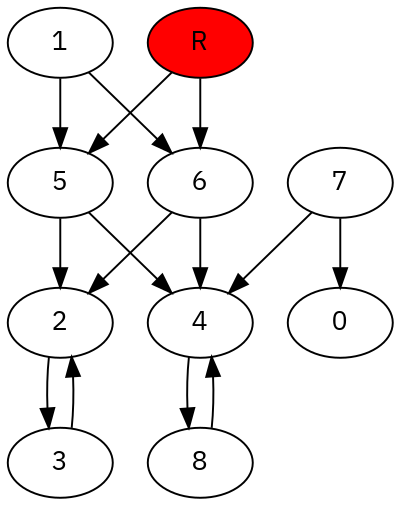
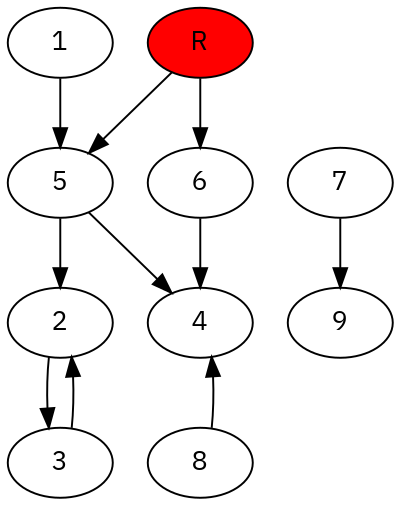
(121, 104) -> none
(139, 244) -> none
(277, 246) -> none
(340, 323) -> (340, 323)
(187, 383) -> none
